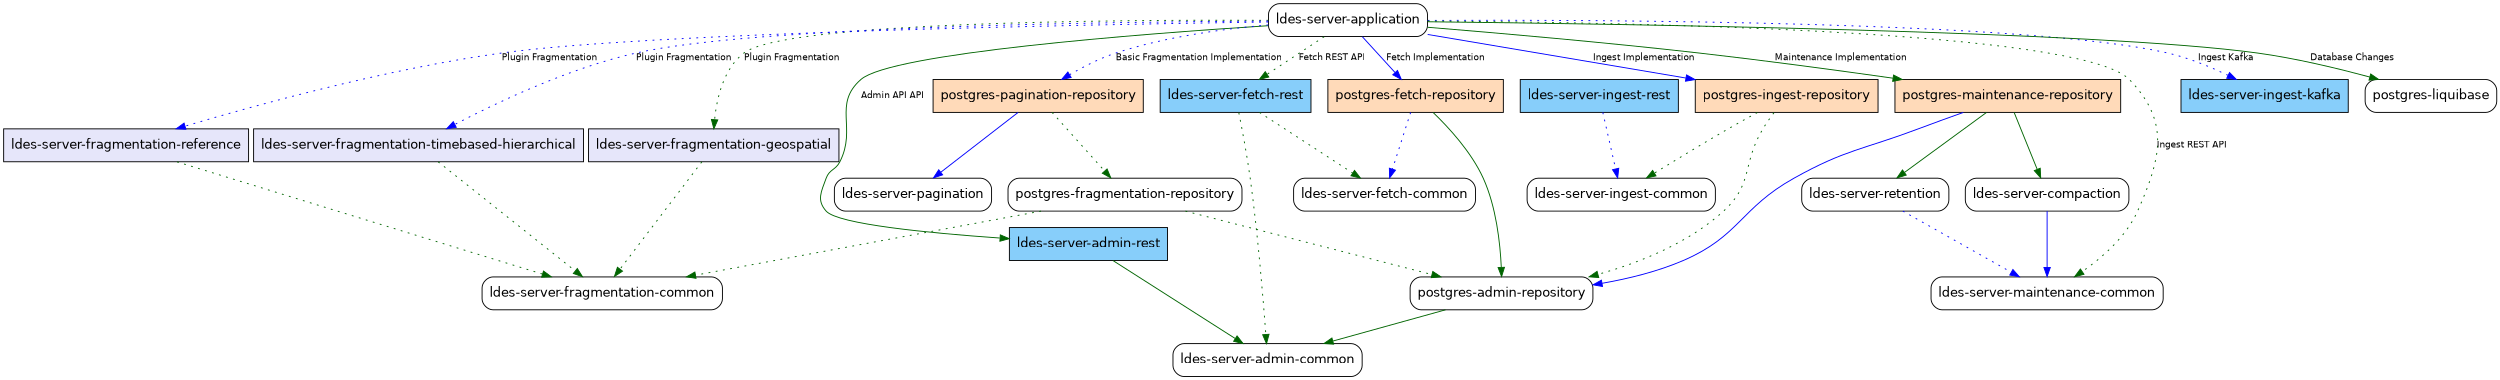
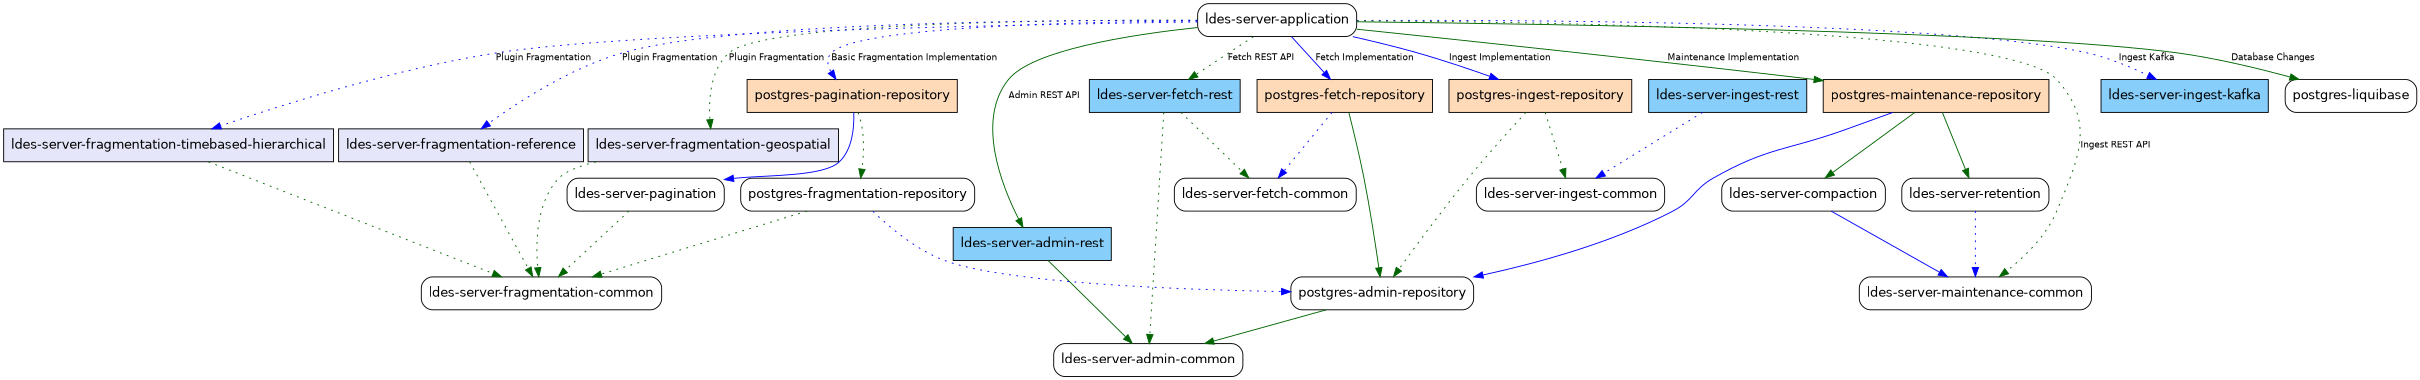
(893, 96) -> (1045, 96)
none -> (597, 241)
(1309, 243) -> (1058, 280)
